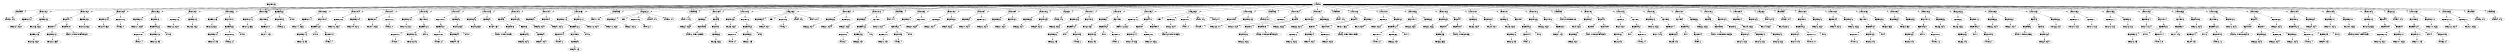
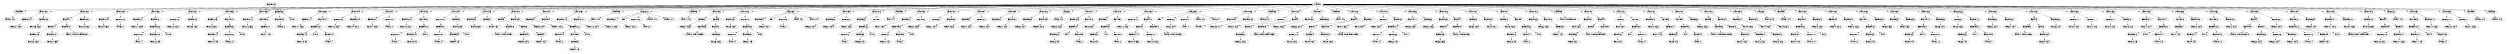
(1122, 27) -> (1123, 27)
